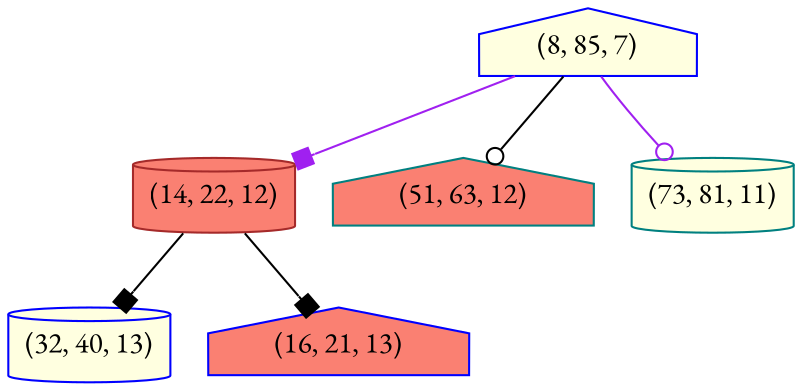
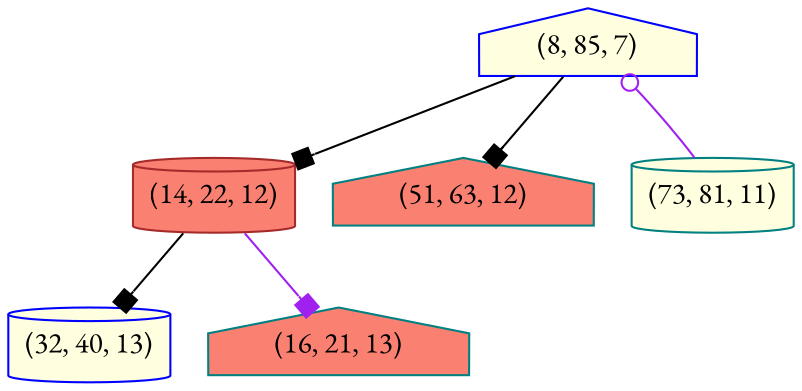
(629, 112) -> (666, 123)
(532, 113) -> (532, 113)
(415, 115) -> (415, 115)
(272, 265) -> (272, 265)
(339, 345) -> (339, 345)
